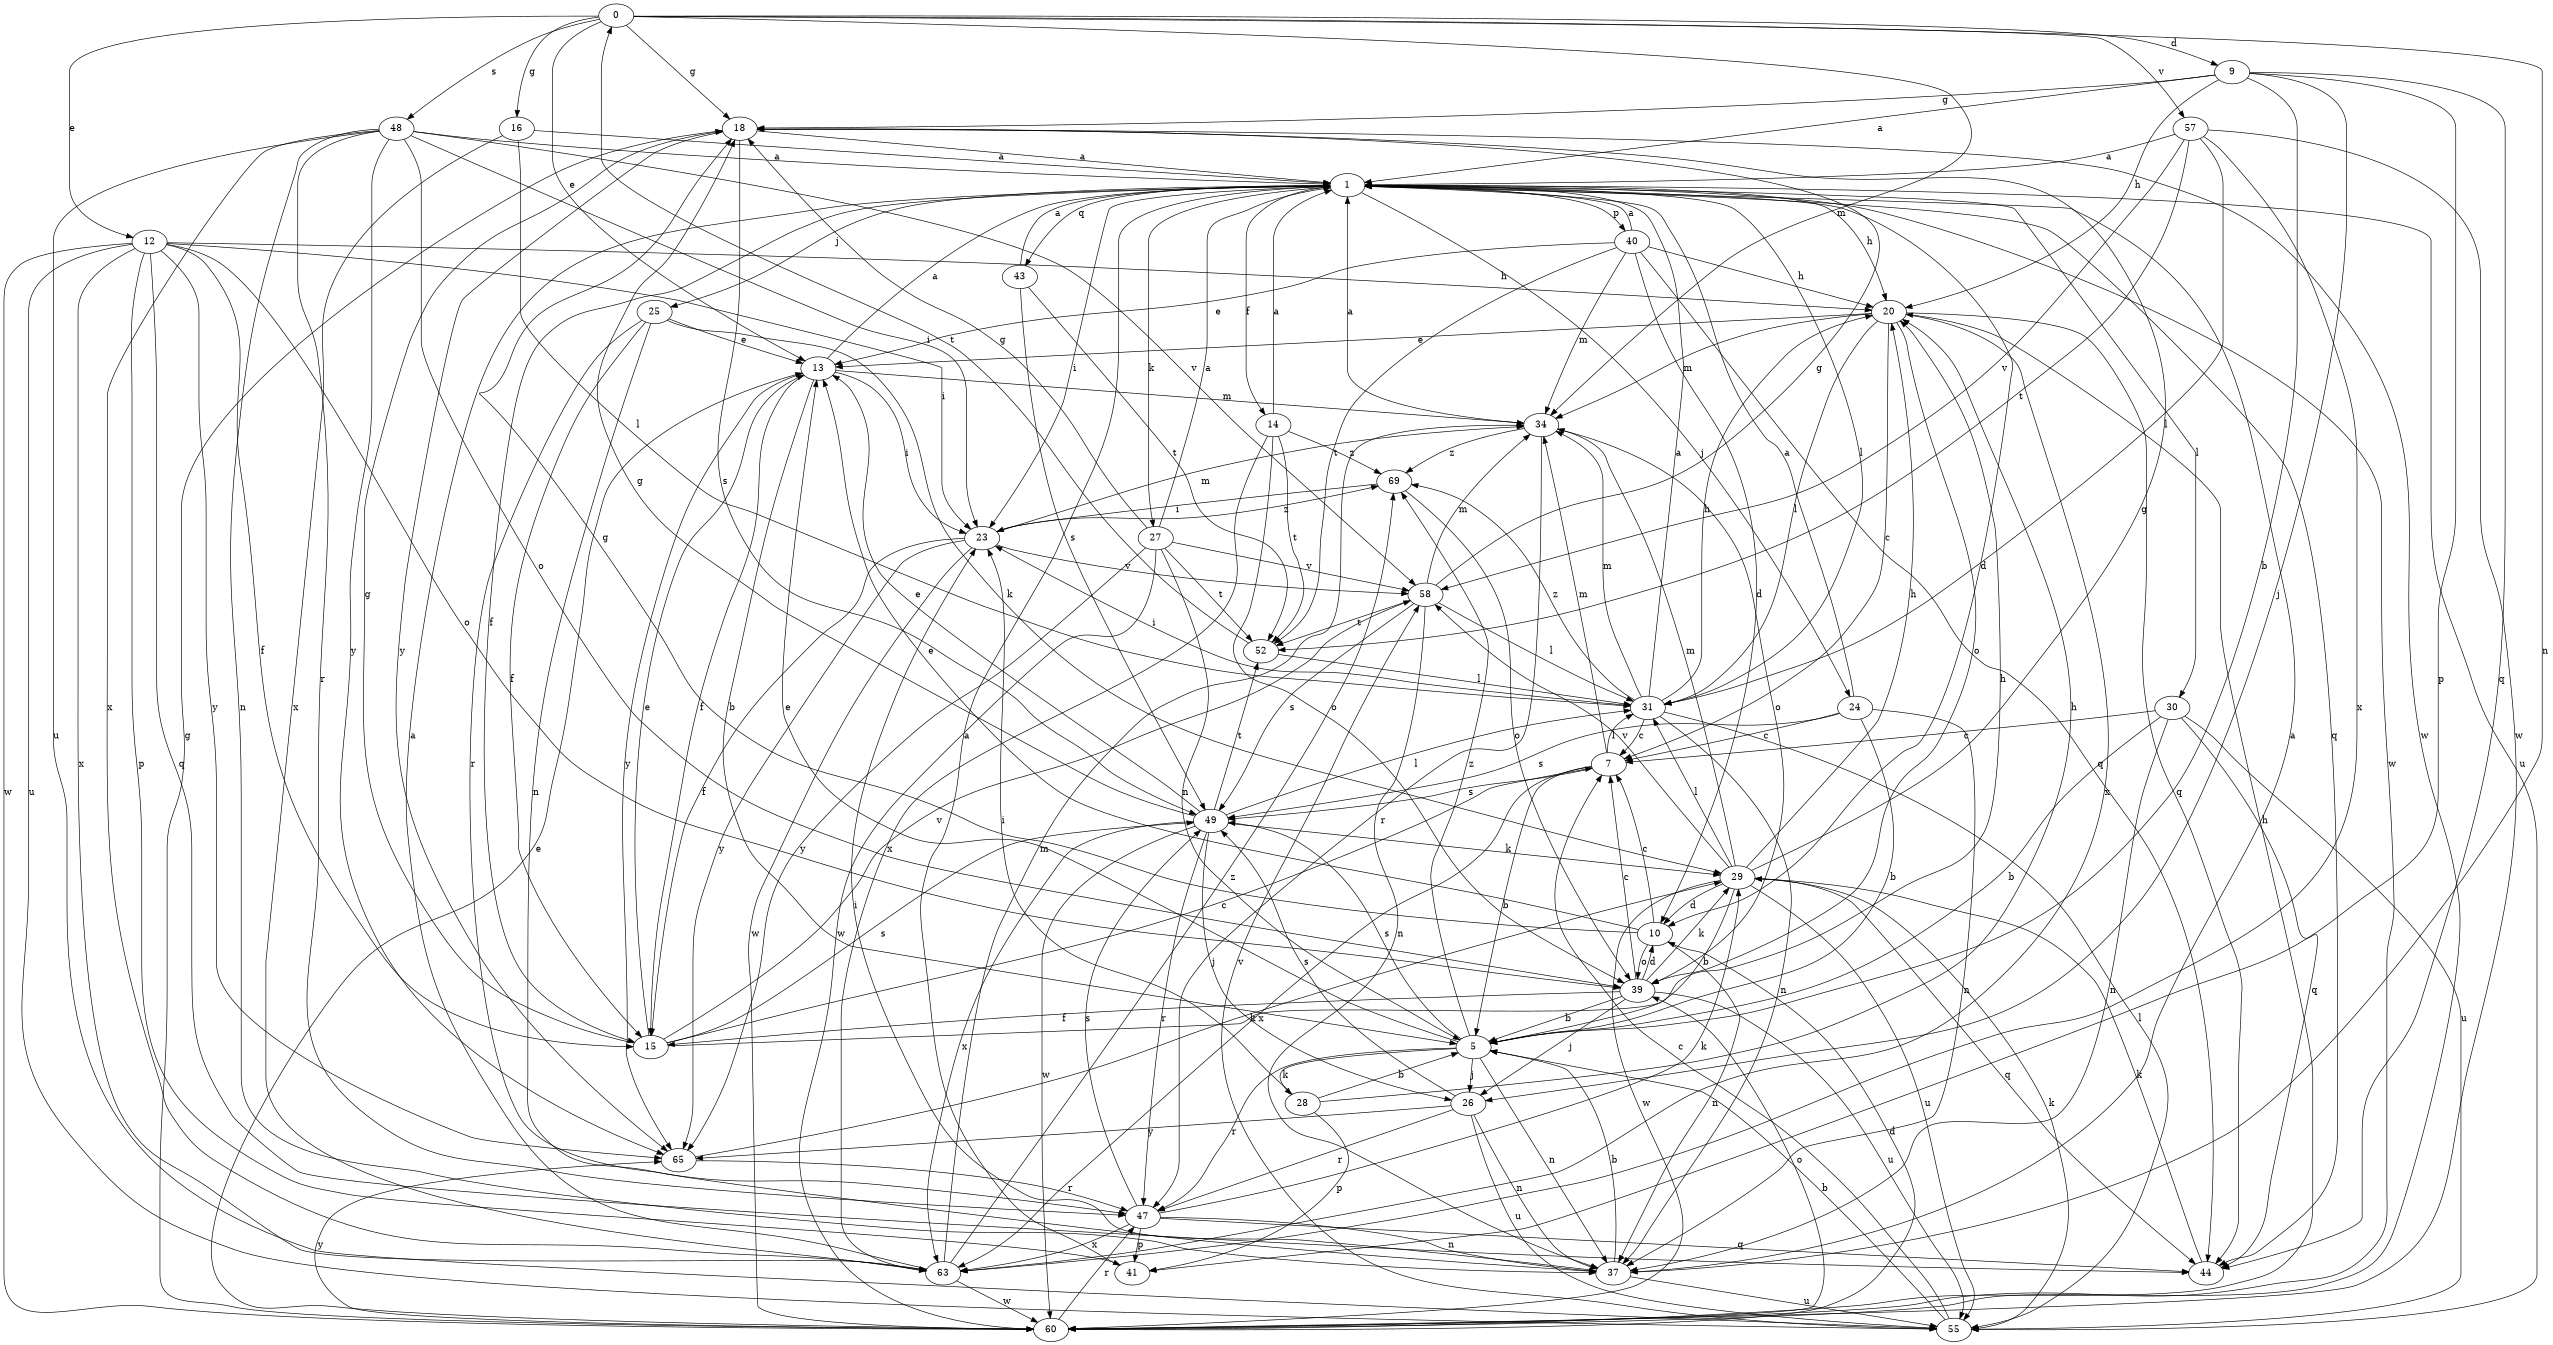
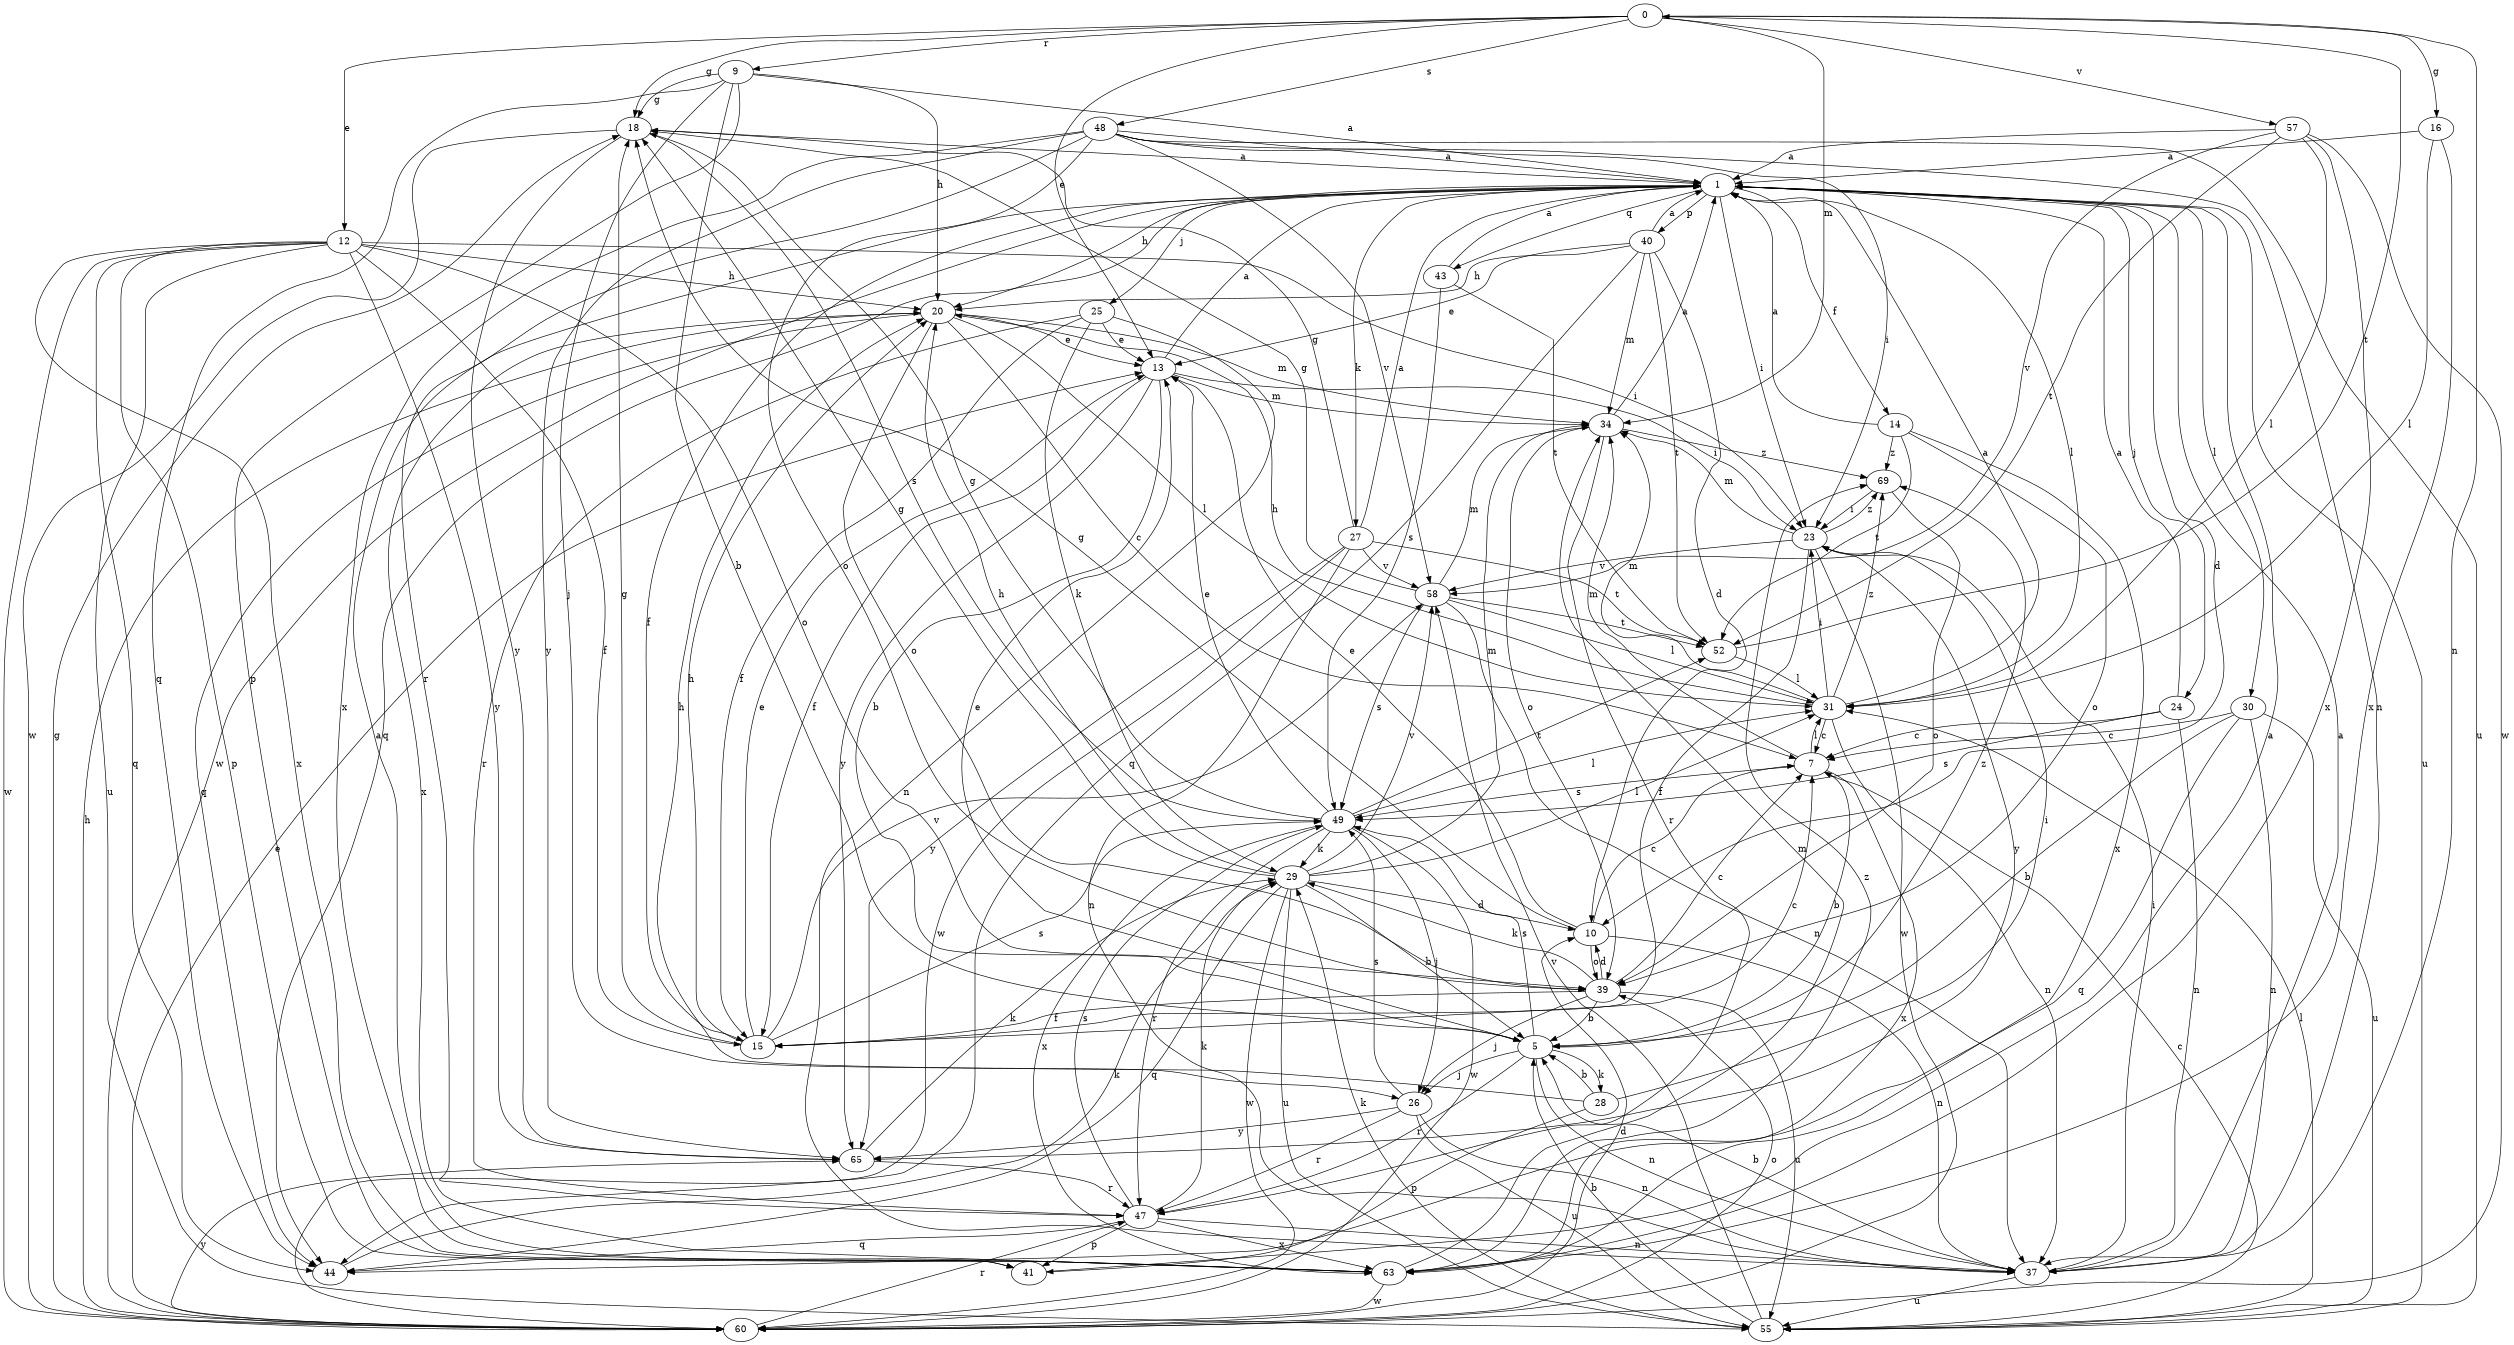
(2174, 44) -> (1046, 44)
(1217, 877) -> (1260, 1110)
(2088, 946) -> (2313, 1134)
(1791, 971) -> none
